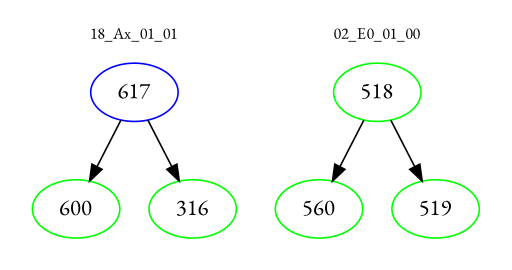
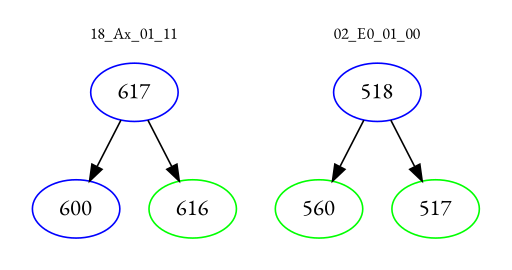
(134, 35) -> (134, 35)
(377, 92) -> (377, 92)
(76, 209) -> (76, 209)
(193, 209) -> (193, 209)
(436, 209) -> (436, 209)
